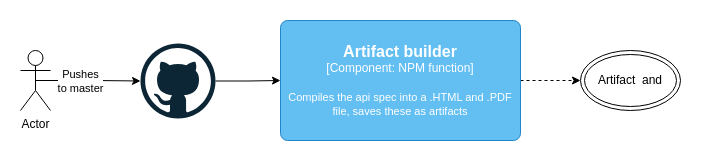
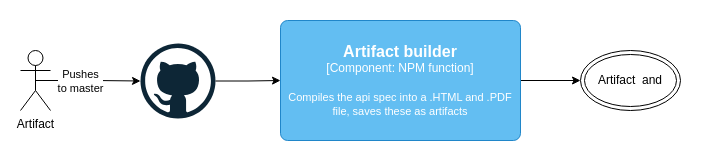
(548, 81) -> (548, 81)
(36, 125) -> (36, 125)
